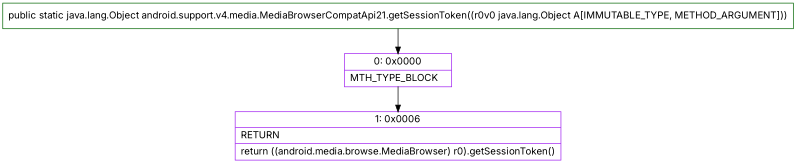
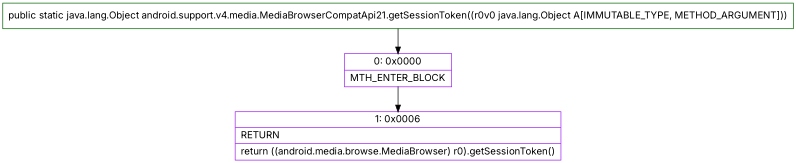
(394, 78) -> (398, 78)
